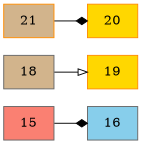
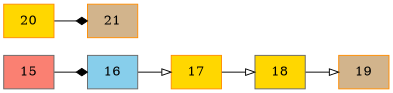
(65, 21) -> (65, 21)
(29, 72) -> (280, 72)
(113, 72) -> (364, 72)
none -> (196, 72)
